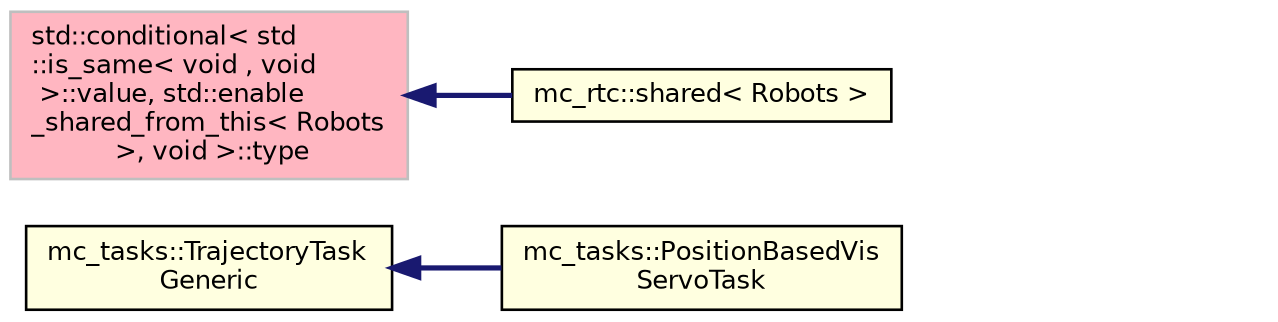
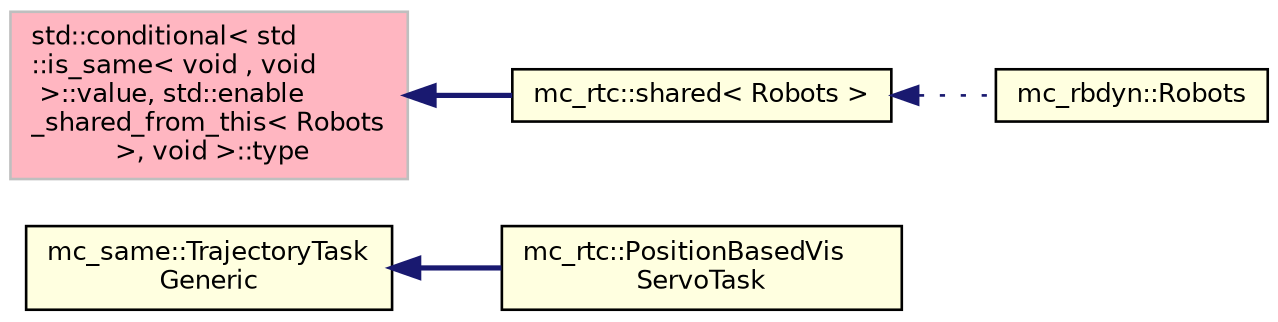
none -> (1132, 95)
(209, 268) -> (209, 268)
(702, 268) -> (702, 268)
